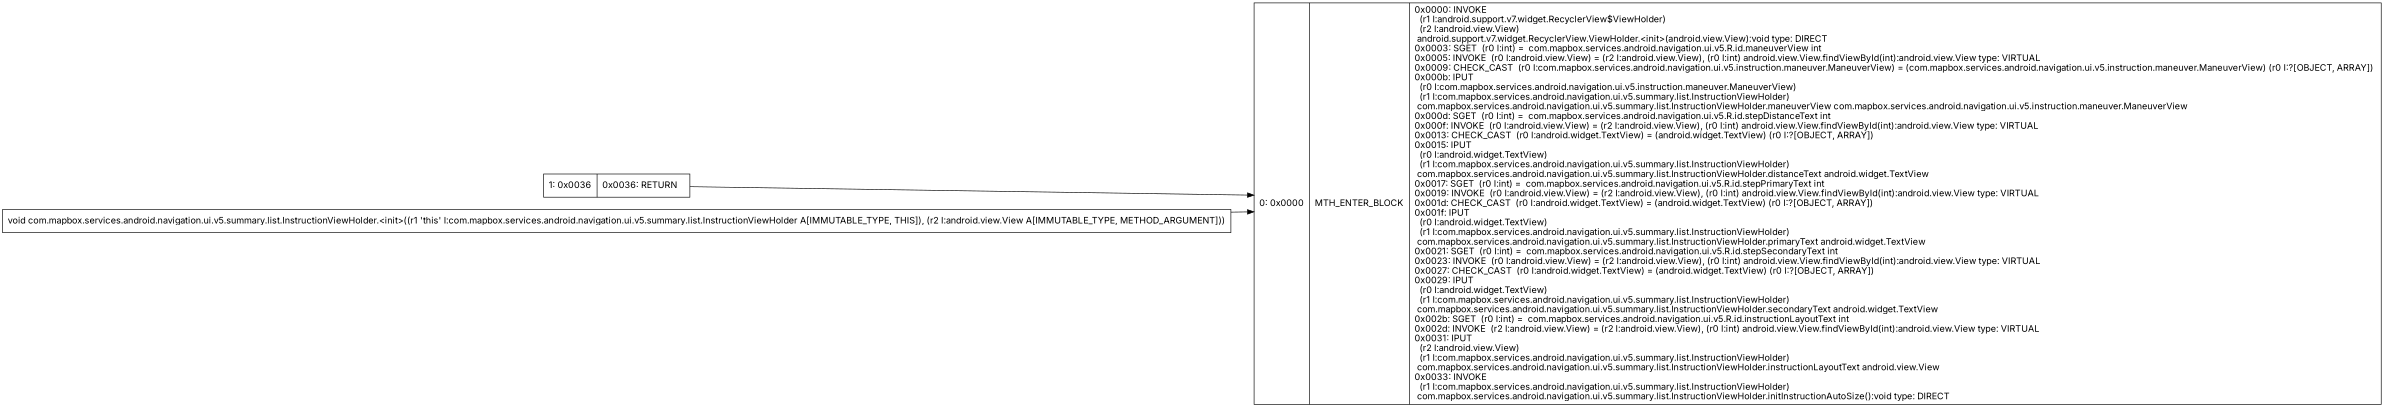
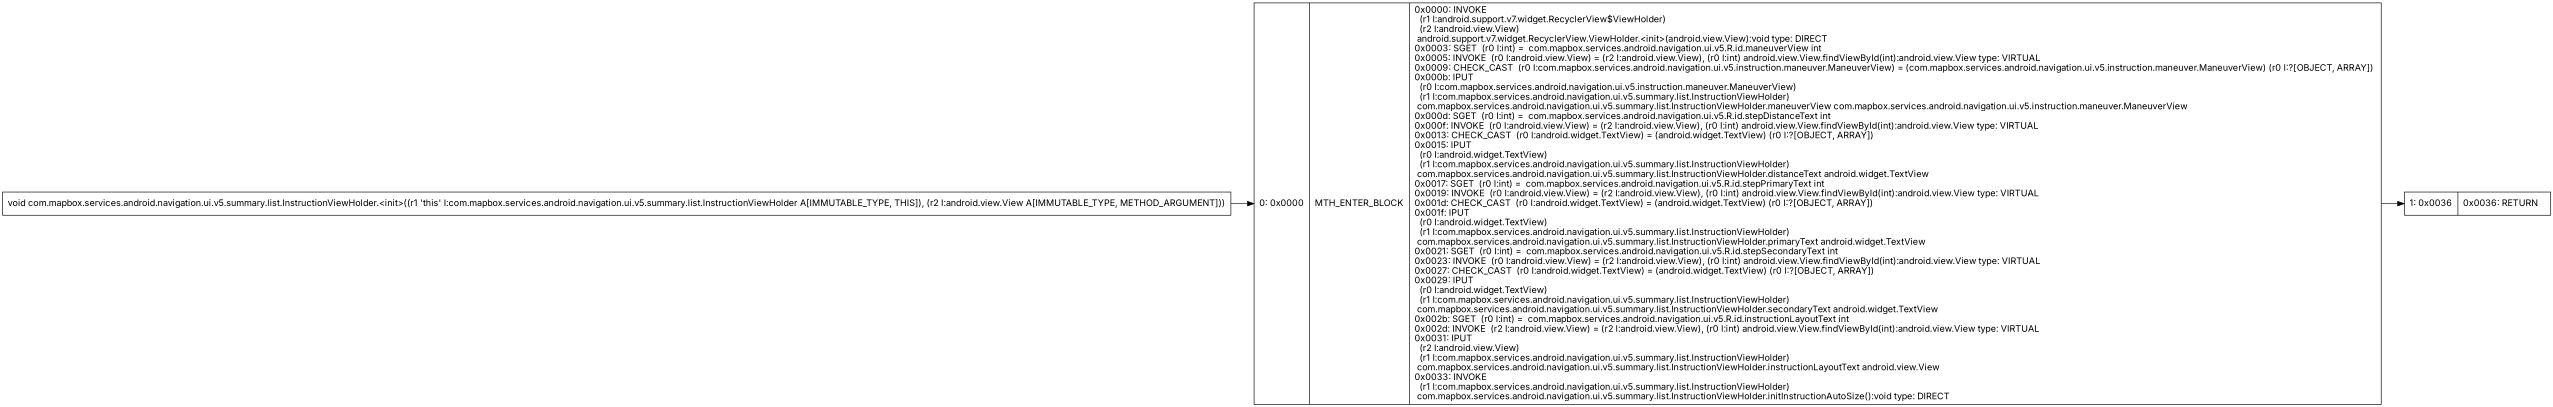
(969, 191) -> (2389, 204)
